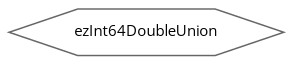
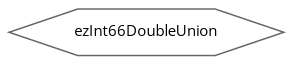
(146, 32) -> (146, 32)
